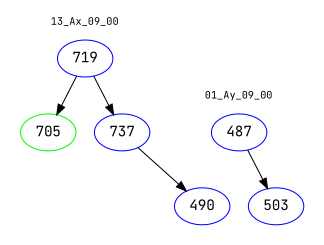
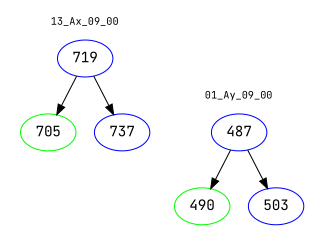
(158, 166) -> (223, 165)
(202, 206) -> (202, 206)
